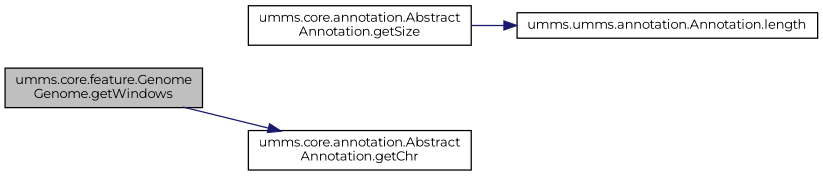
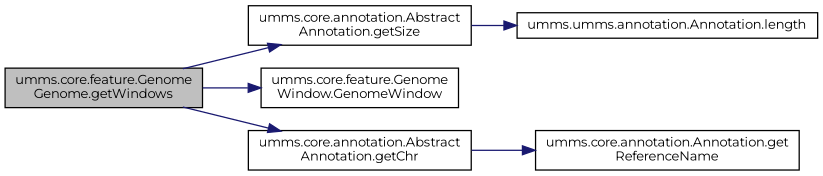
none -> (226, 58)
none -> (360, 88)
none -> (667, 150)
